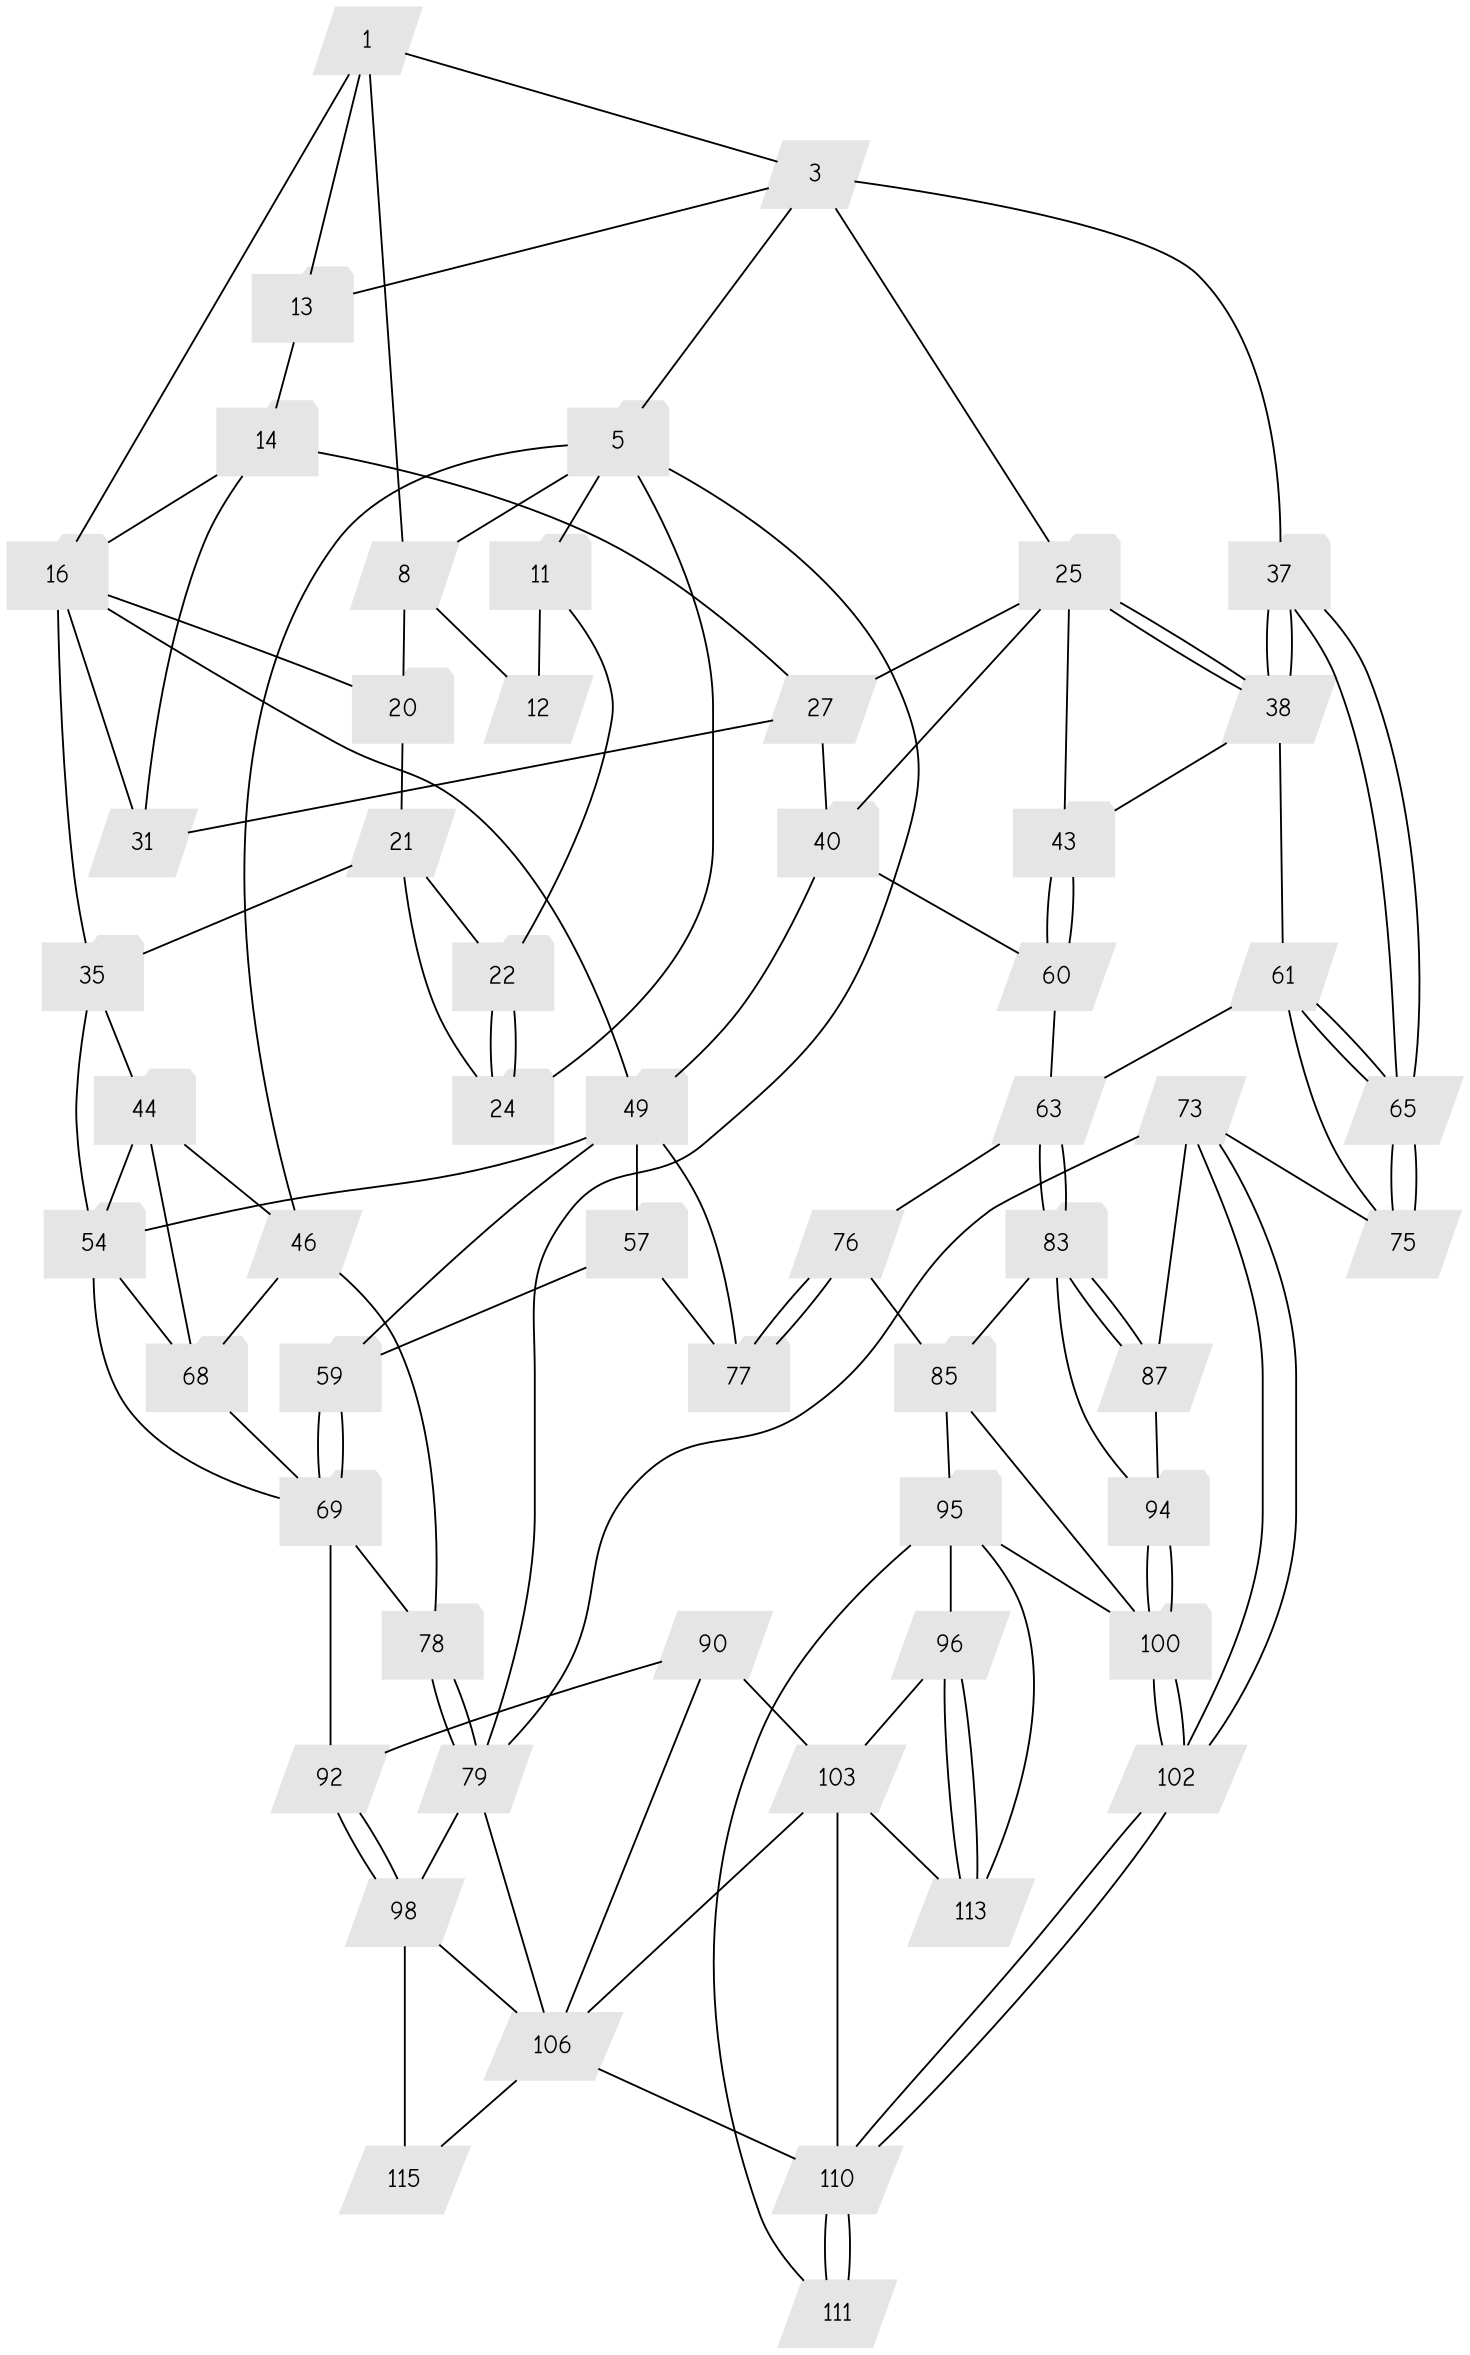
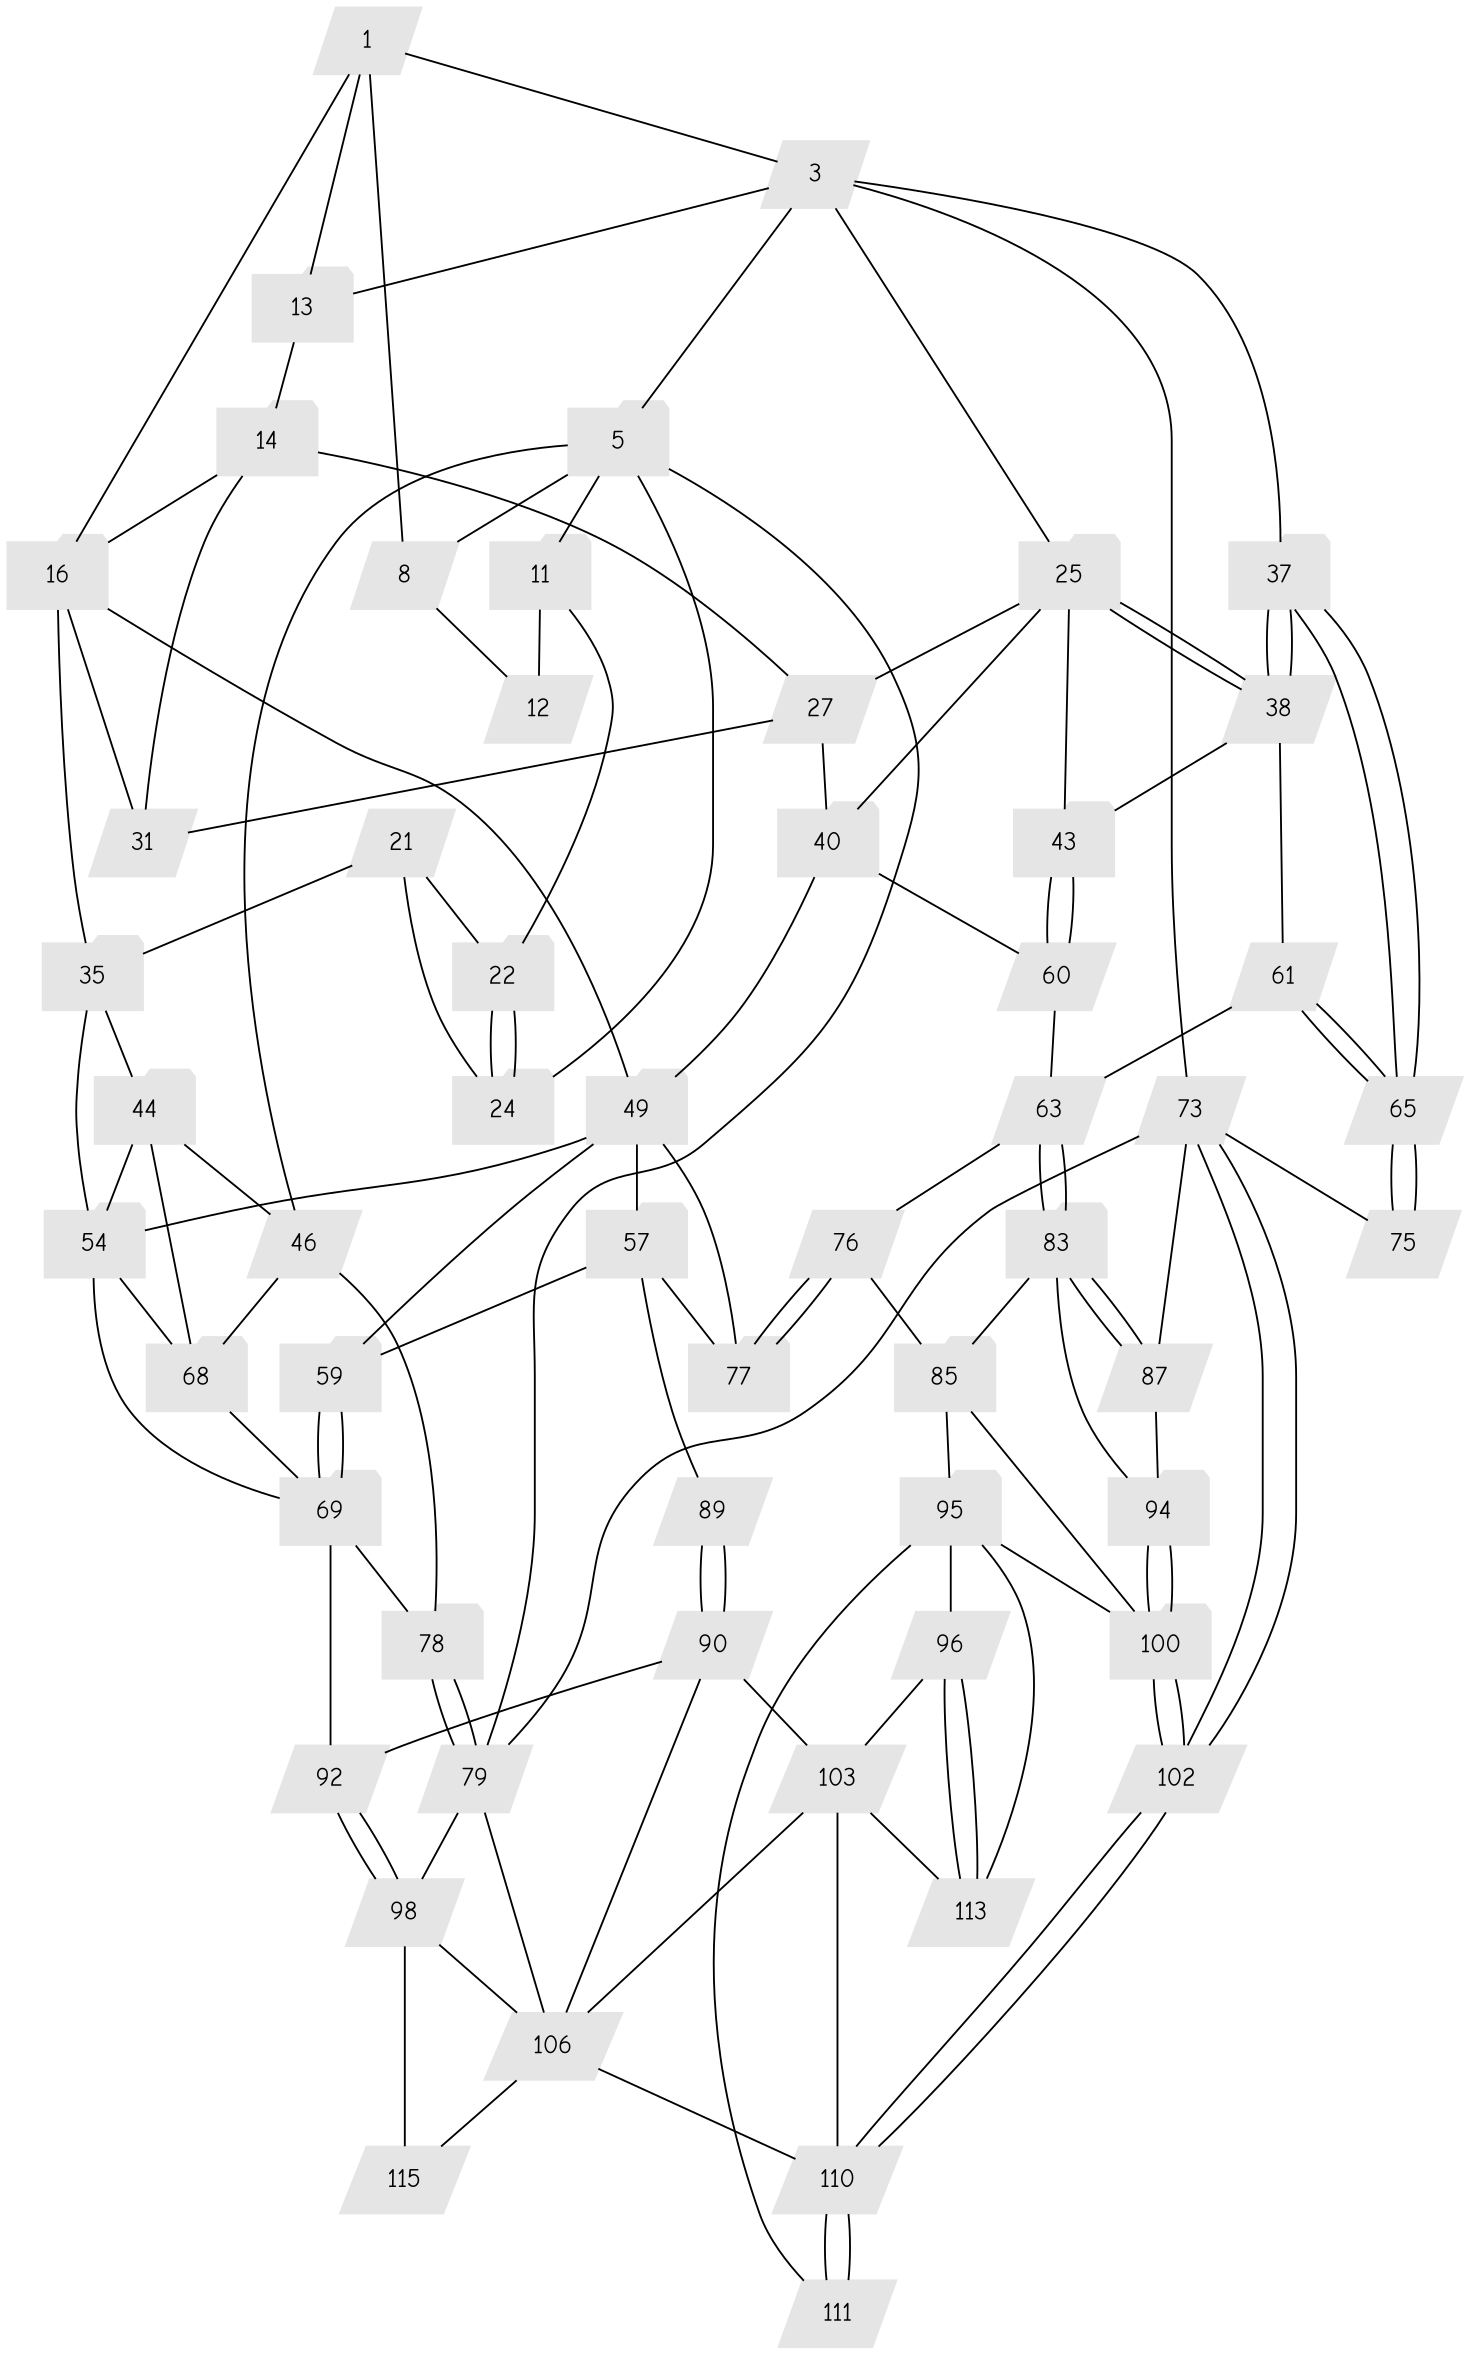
none -> (1172, 541)
(403, 709) -> none
(1319, 1116) -> none
none -> (713, 1512)
